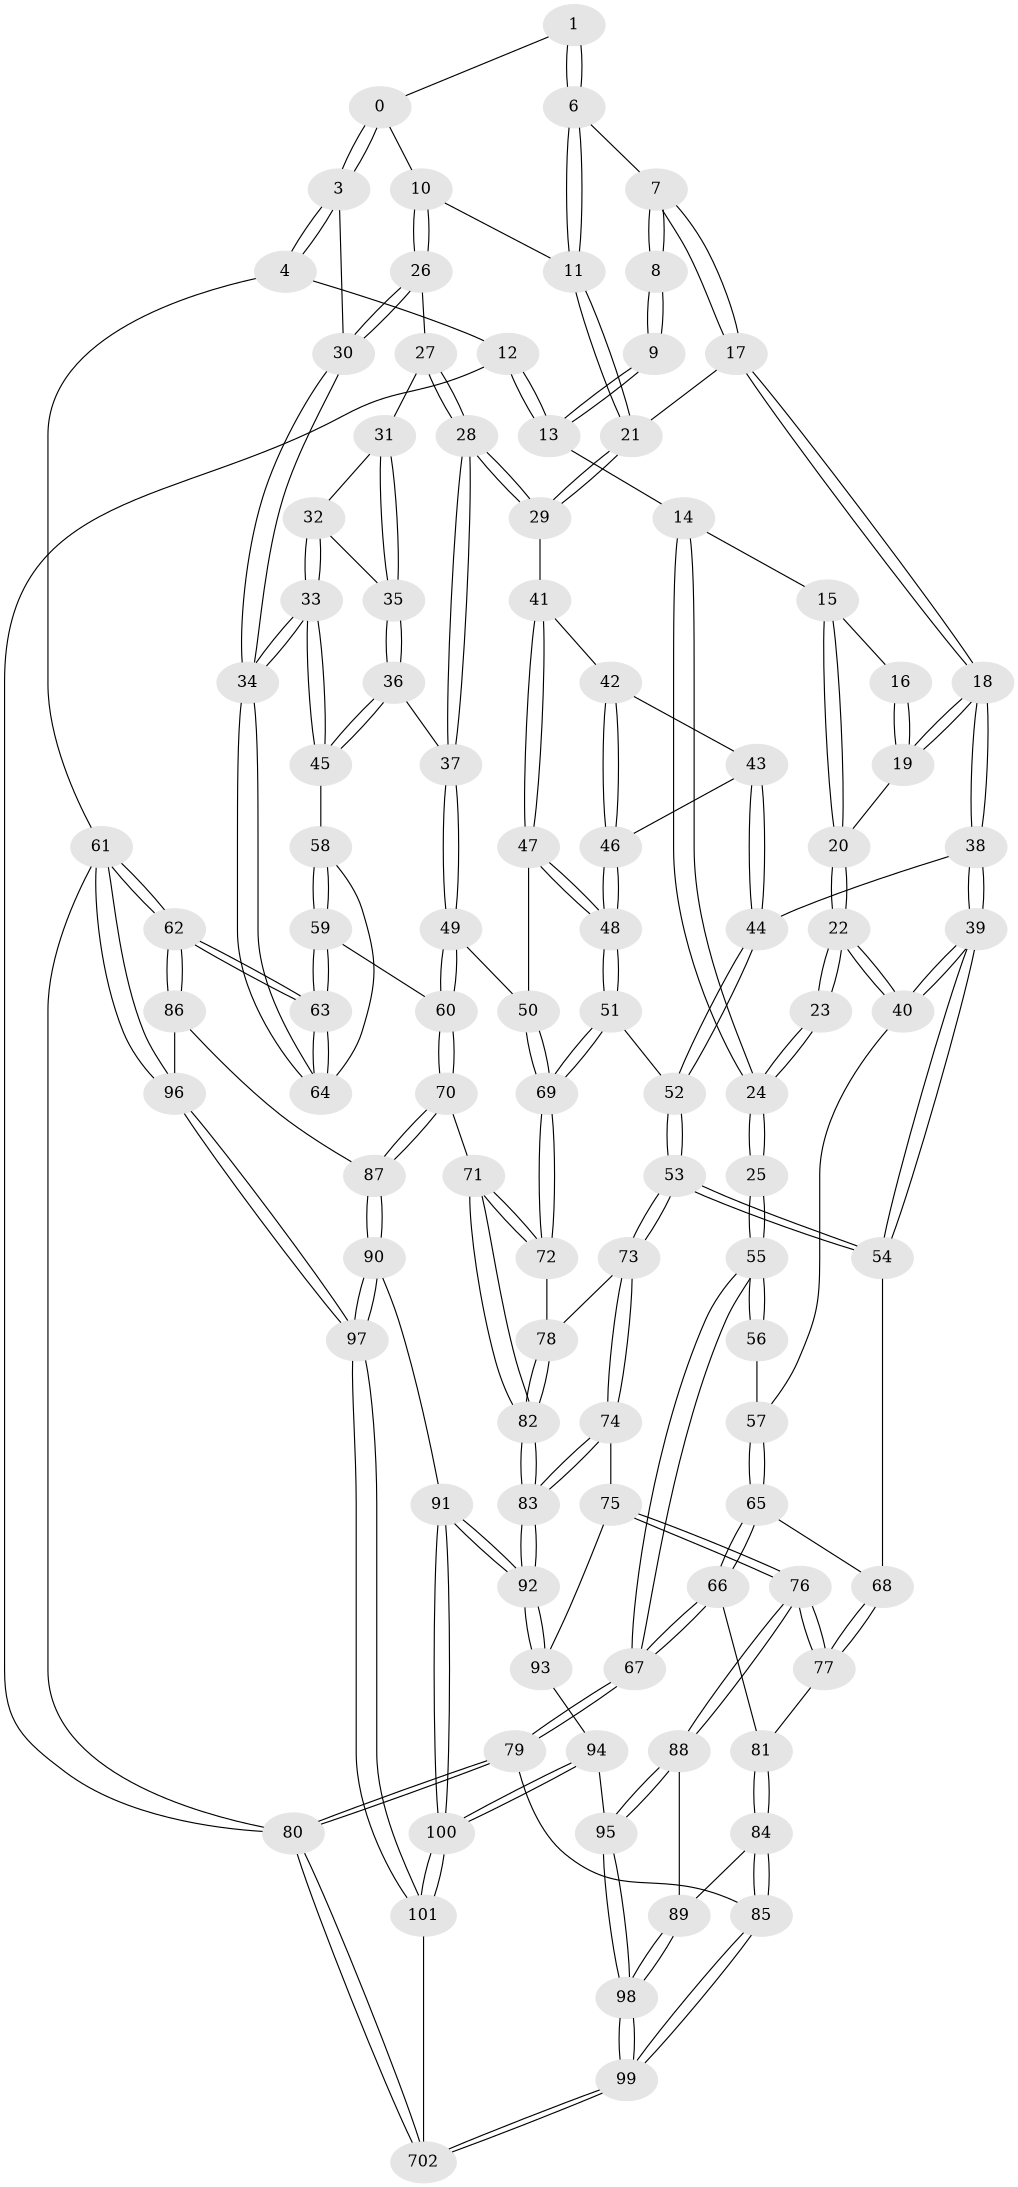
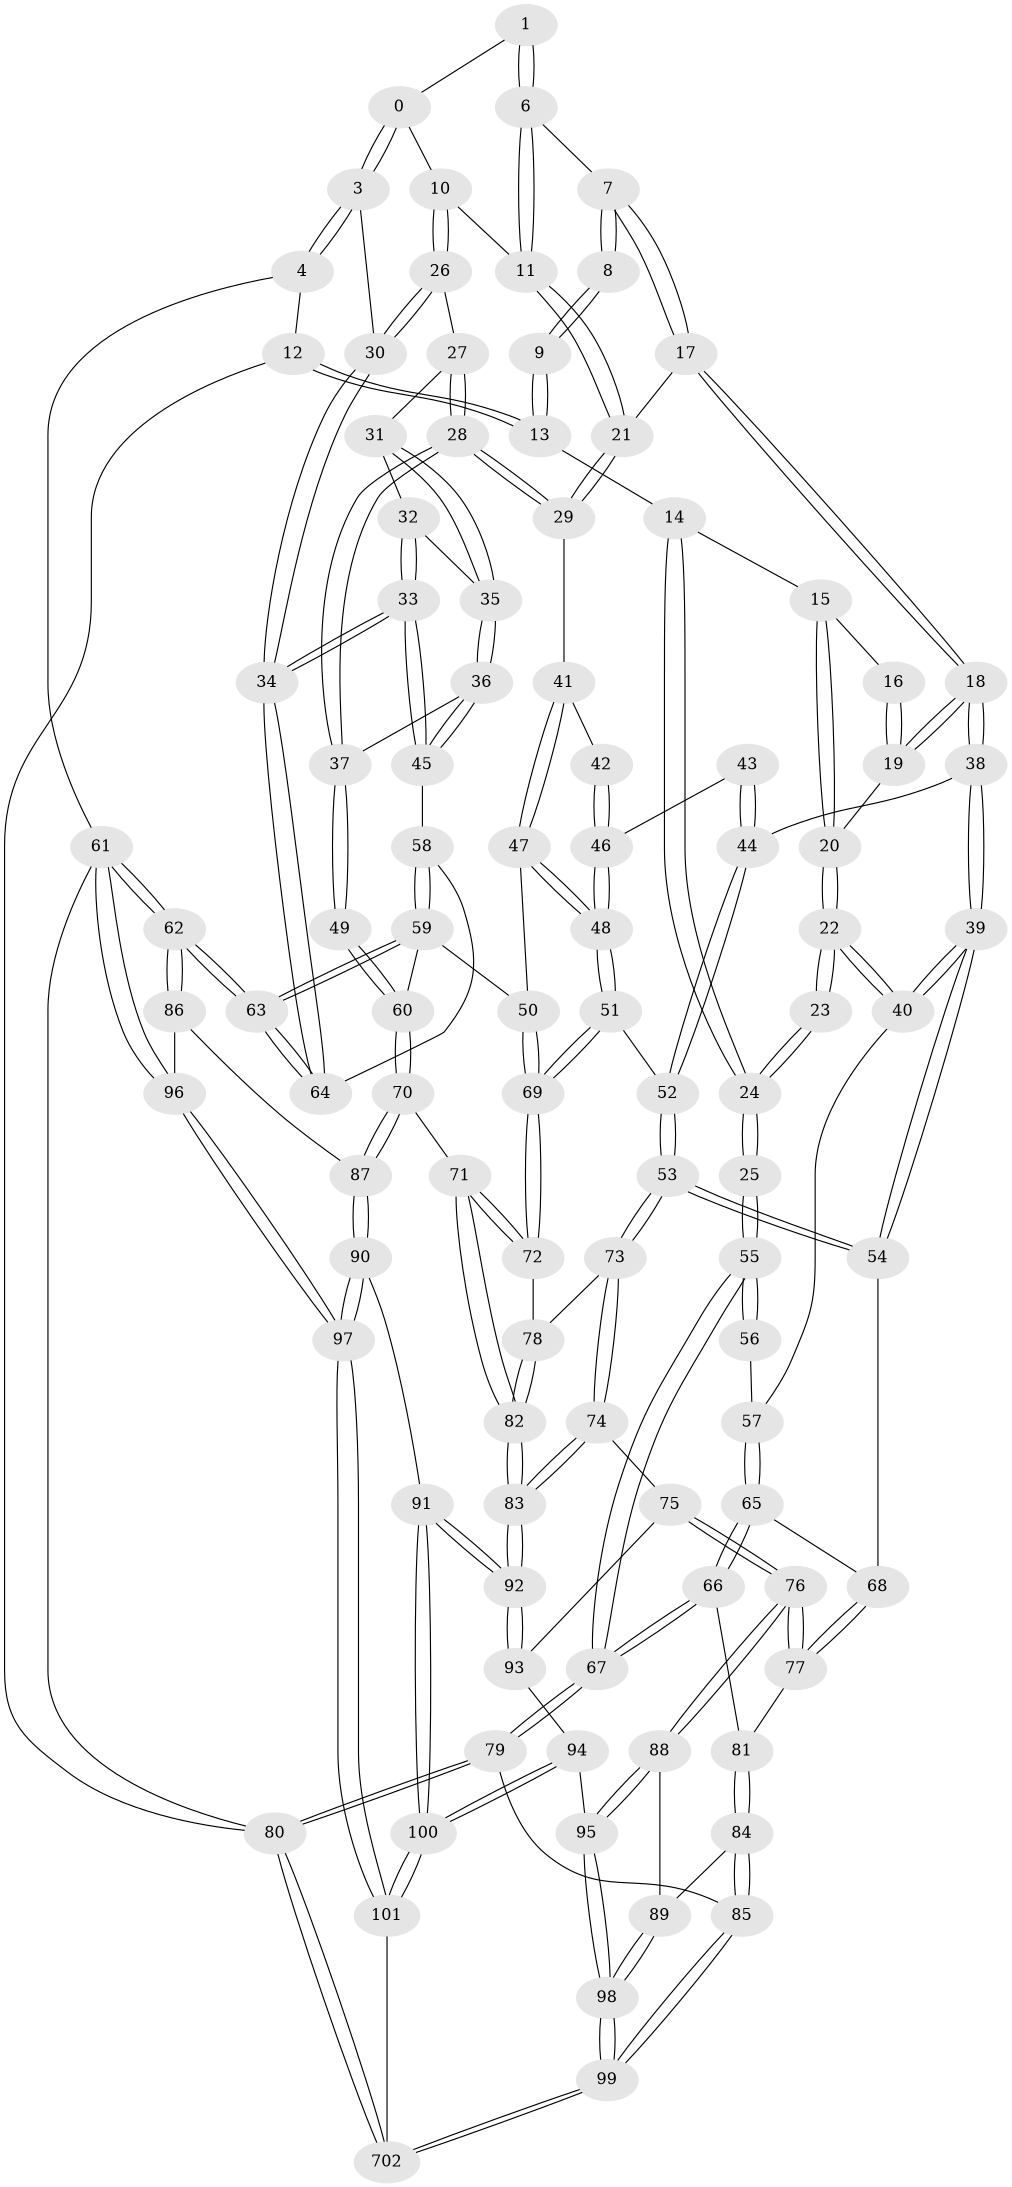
(684, 724) -> none
(490, 970) -> (481, 974)
